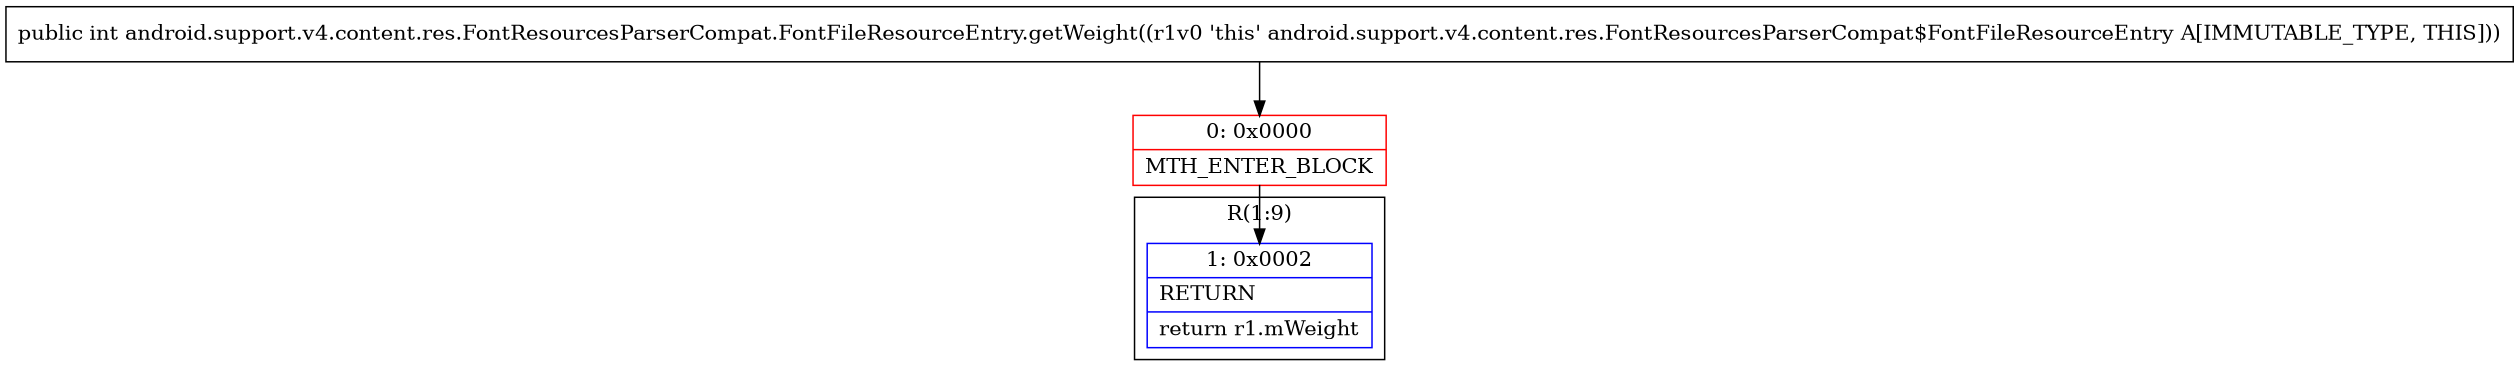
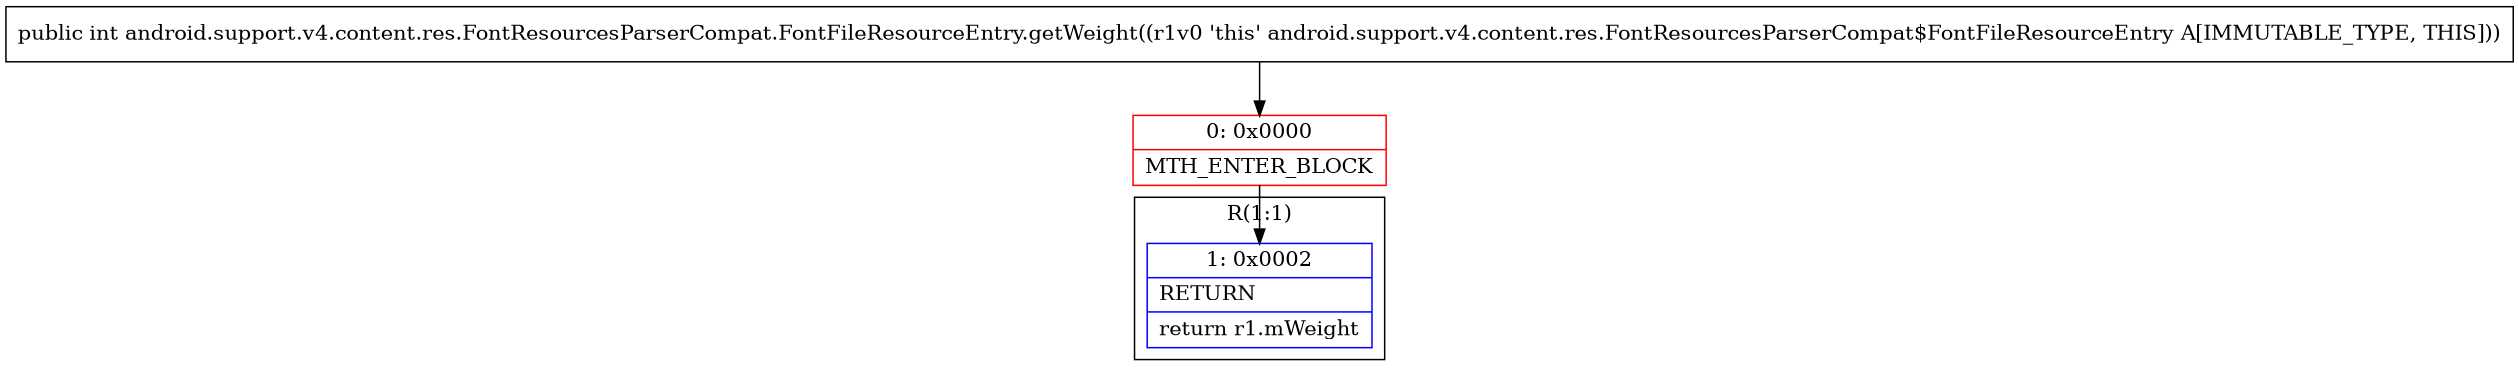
(1260, 214) -> (1260, 214)
